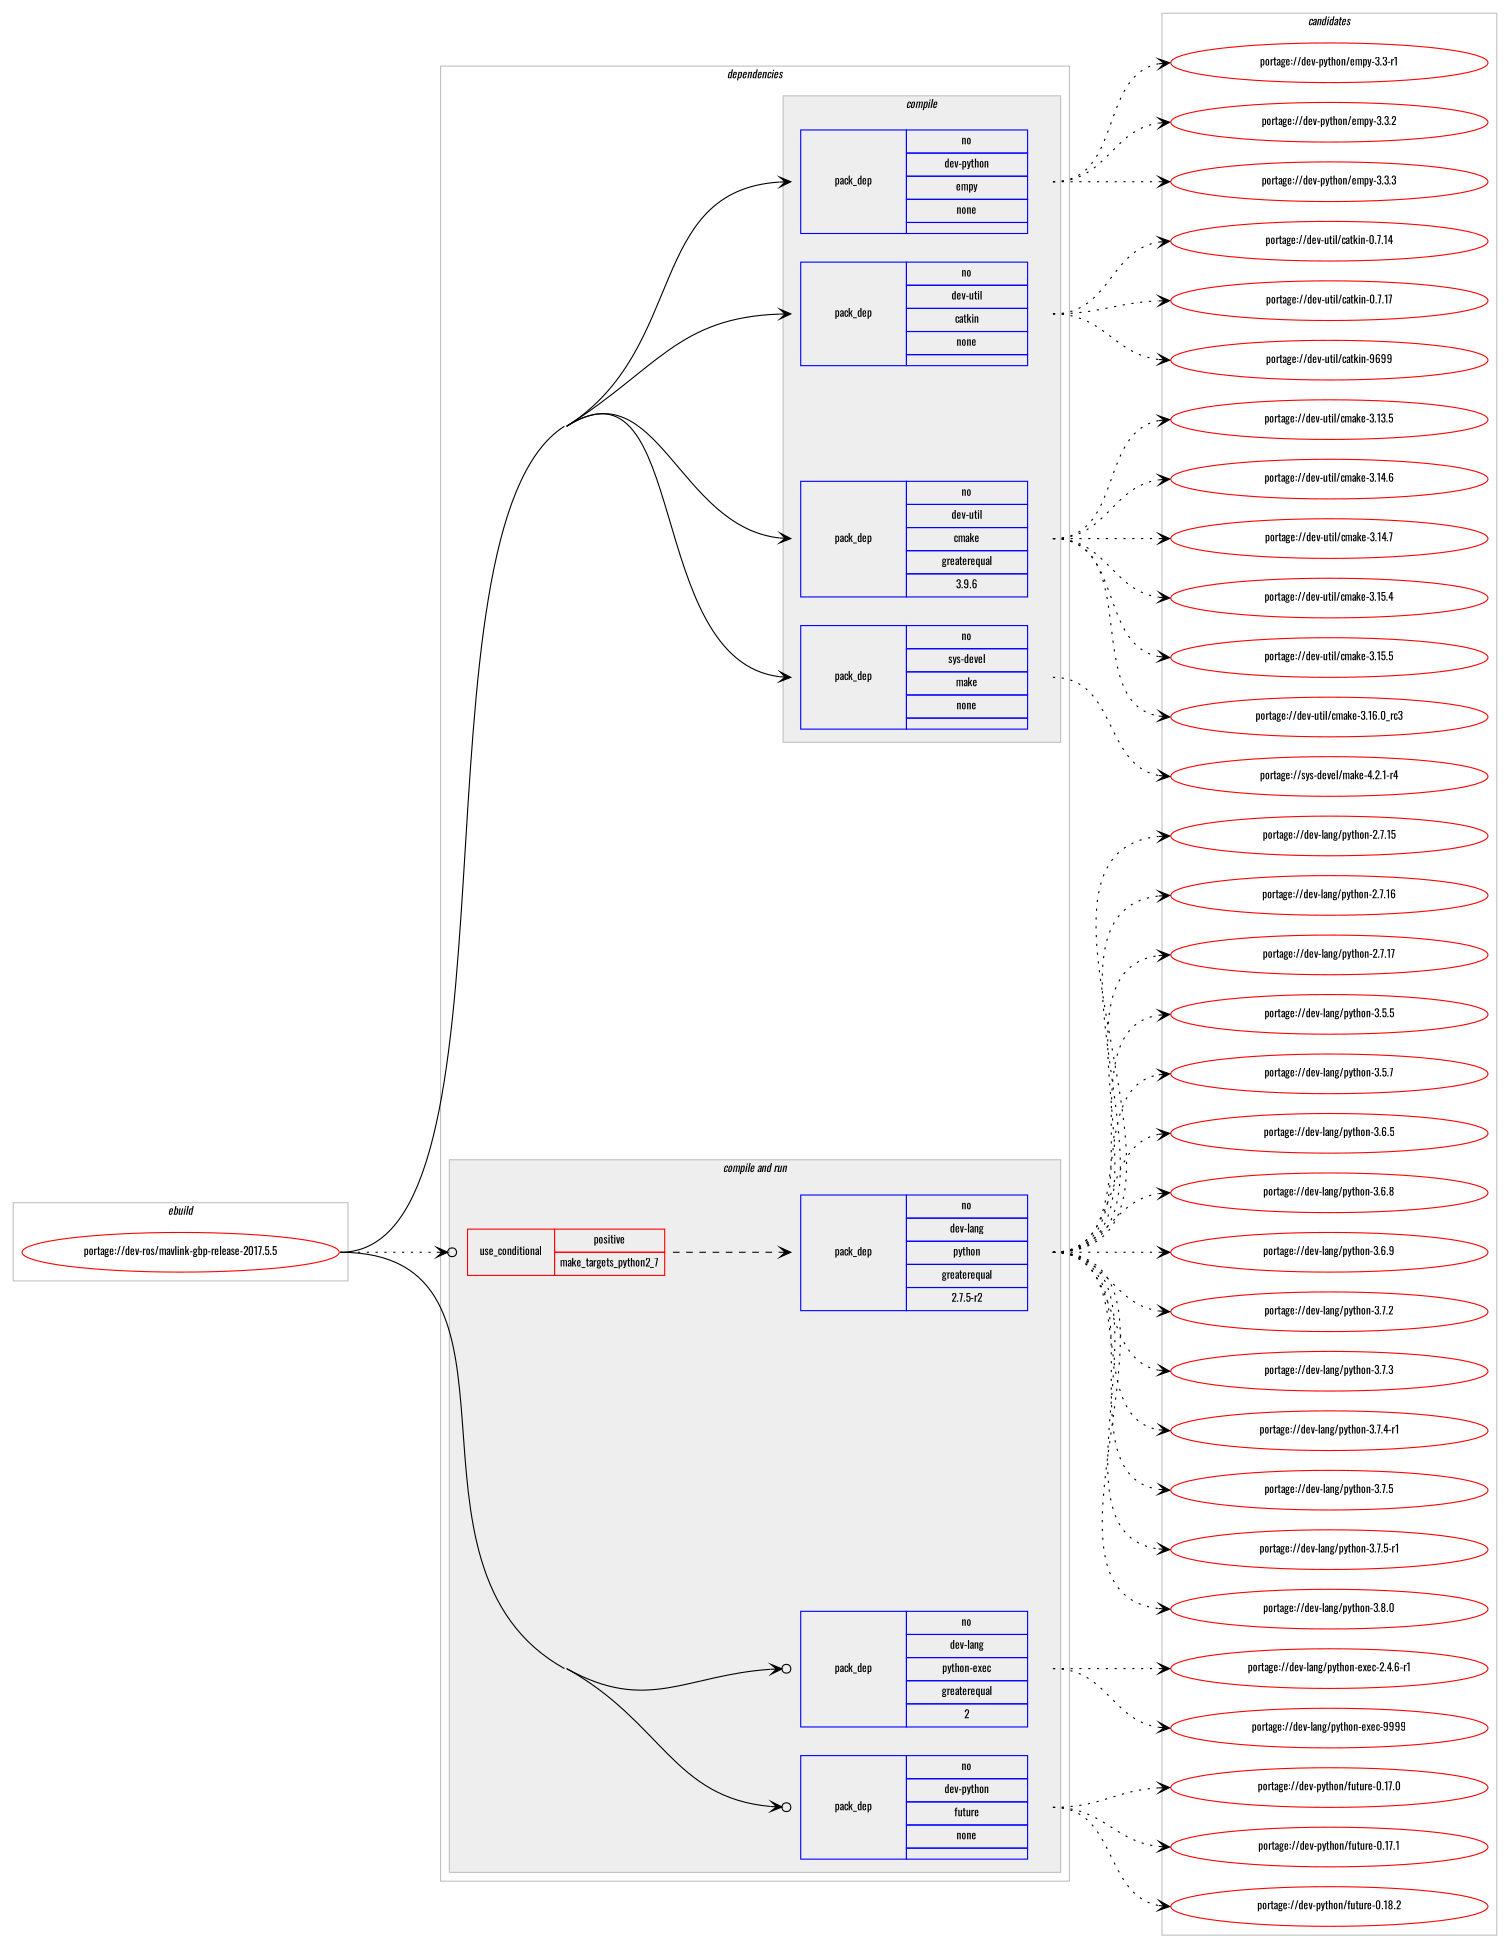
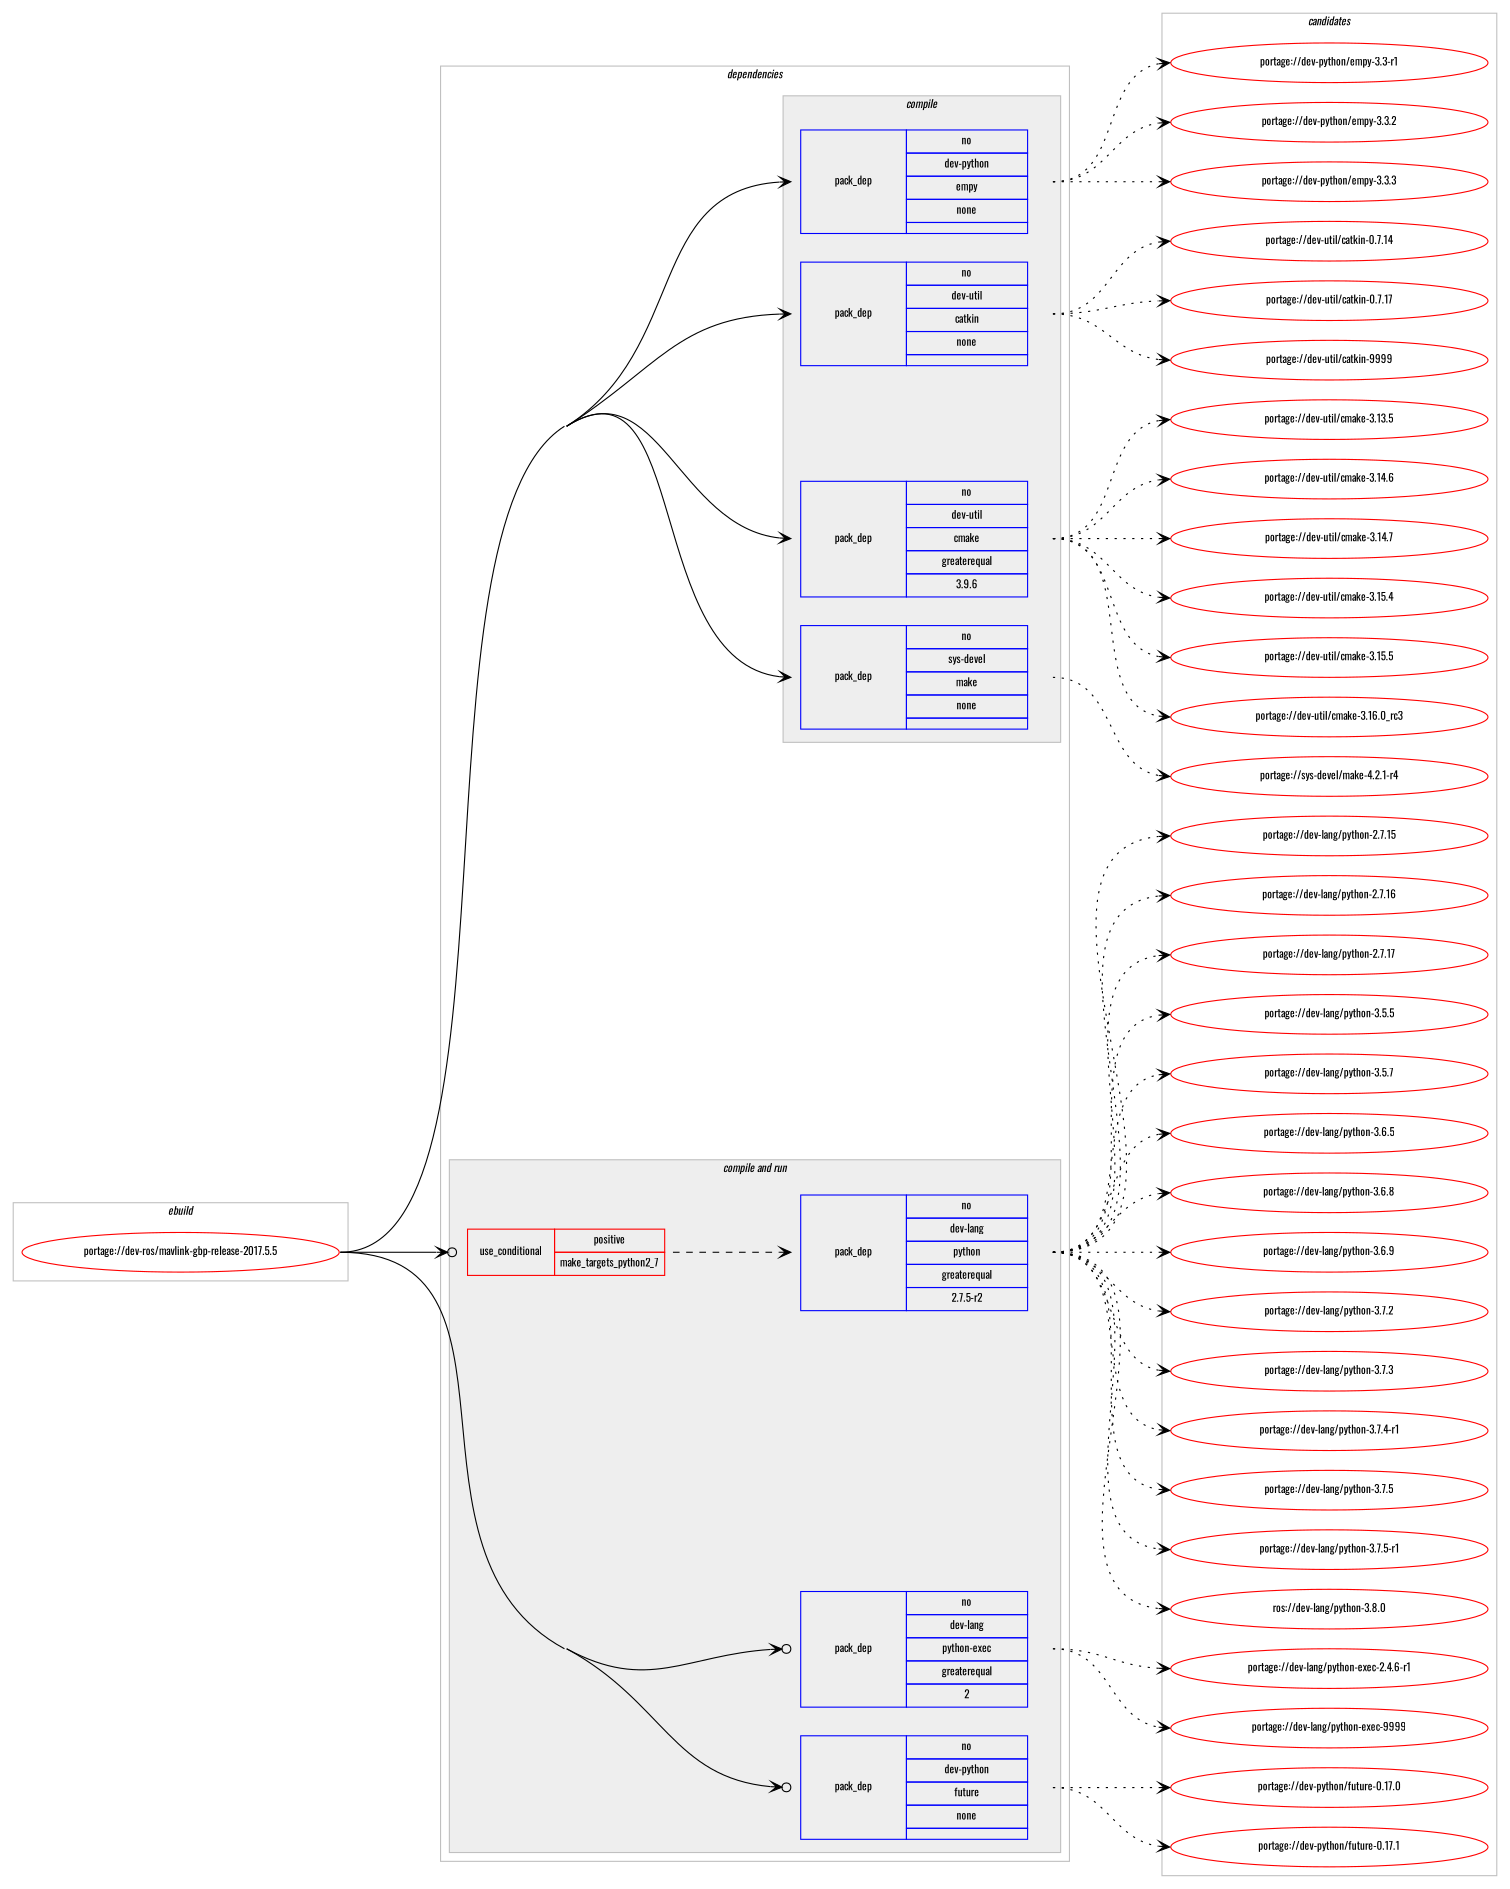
(1329, 360) -> (1329, 360)
(388, 1252) -> (388, 1252)
(1329, 1609) -> (1329, 1609)
(1329, 1907) -> none
